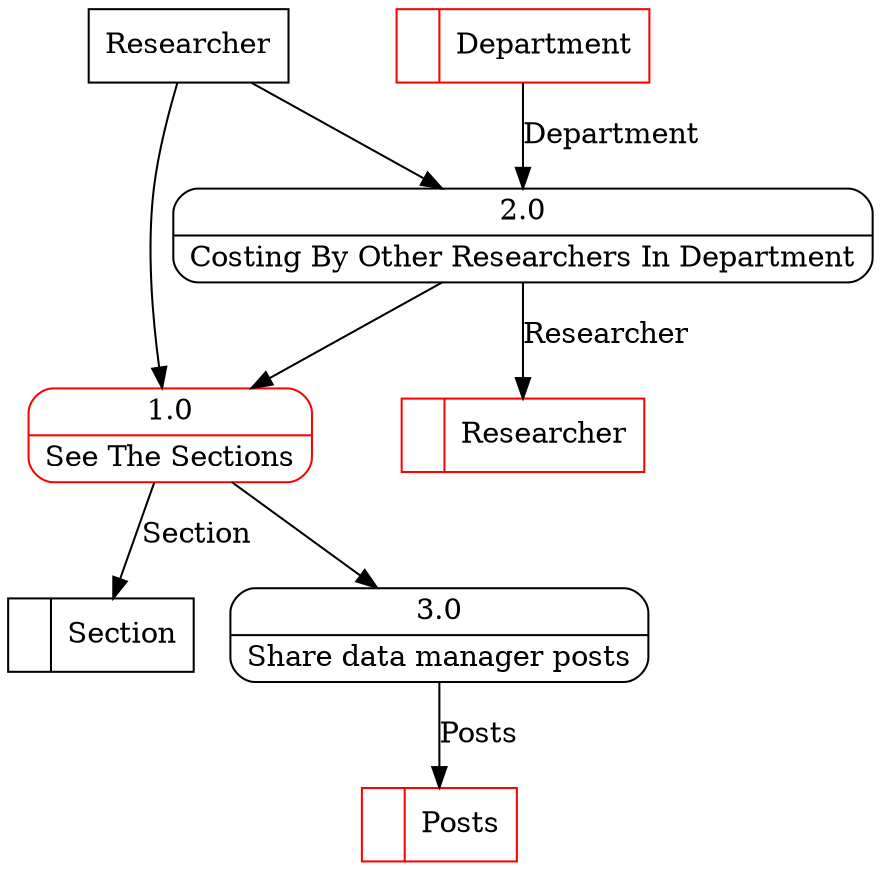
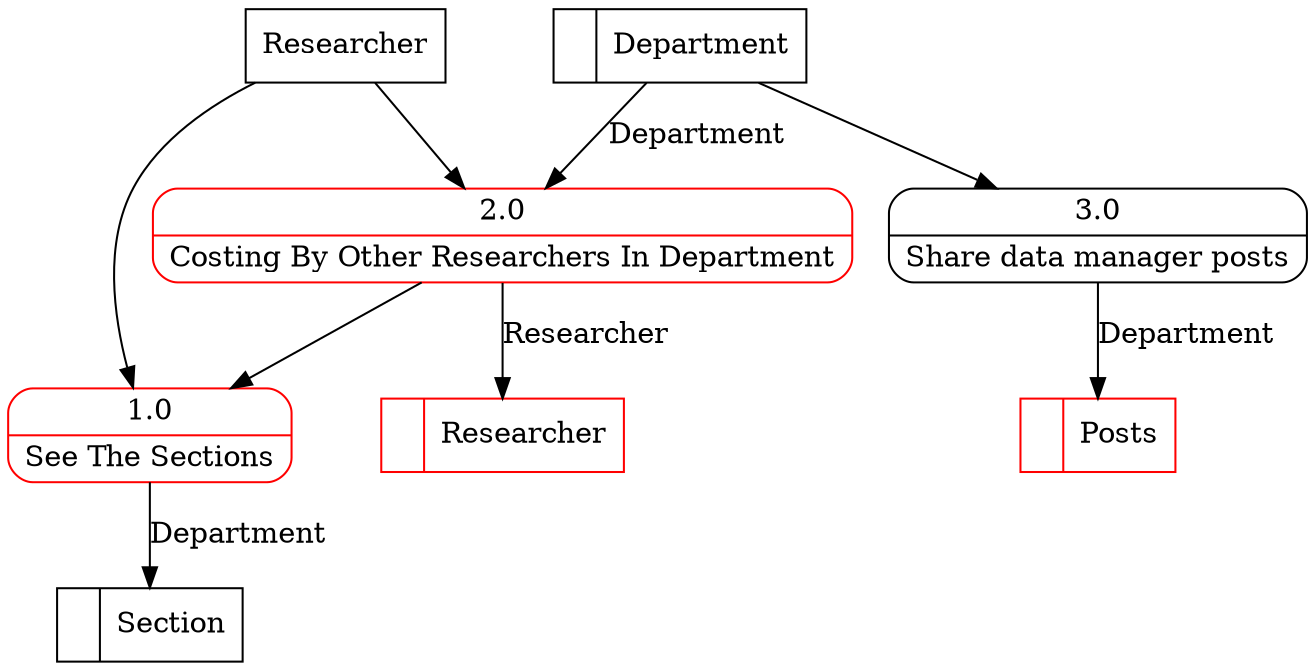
(523, 46) -> (680, 46)
(523, 235) -> (503, 235)
(296, 529) -> (868, 131)
(197, 535) -> (239, 535)
(479, 735) -> (1187, 335)
